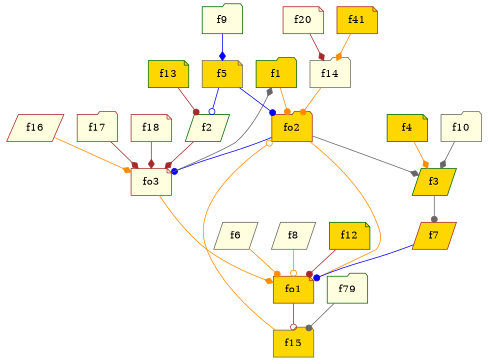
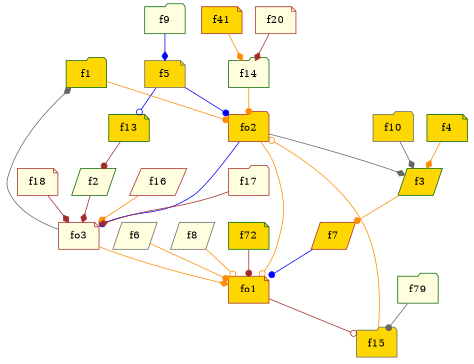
(330, 74) -> (249, 74)
(216, 98) -> (148, 100)
(461, 128) -> (393, 128)
(434, 206) -> (379, 207)
(350, 236) -> (249, 236)
